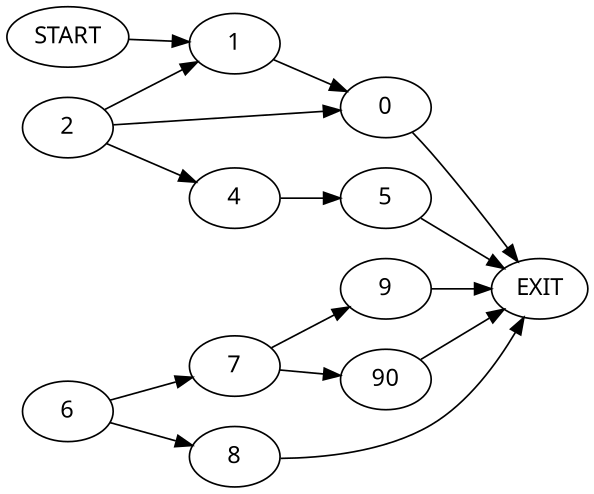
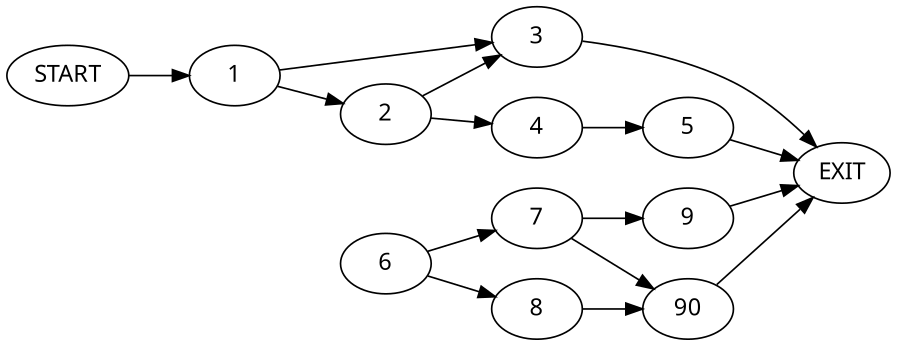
(144, 89) -> (302, 93)
(386, 107) -> (537, 37)
(418, 432) -> (604, 309)
